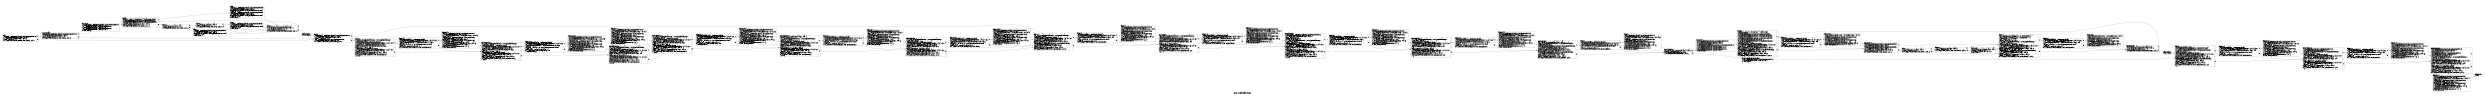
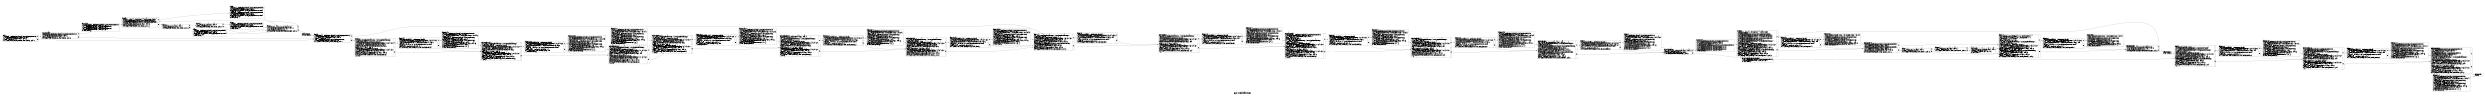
(1138, 34) -> none
